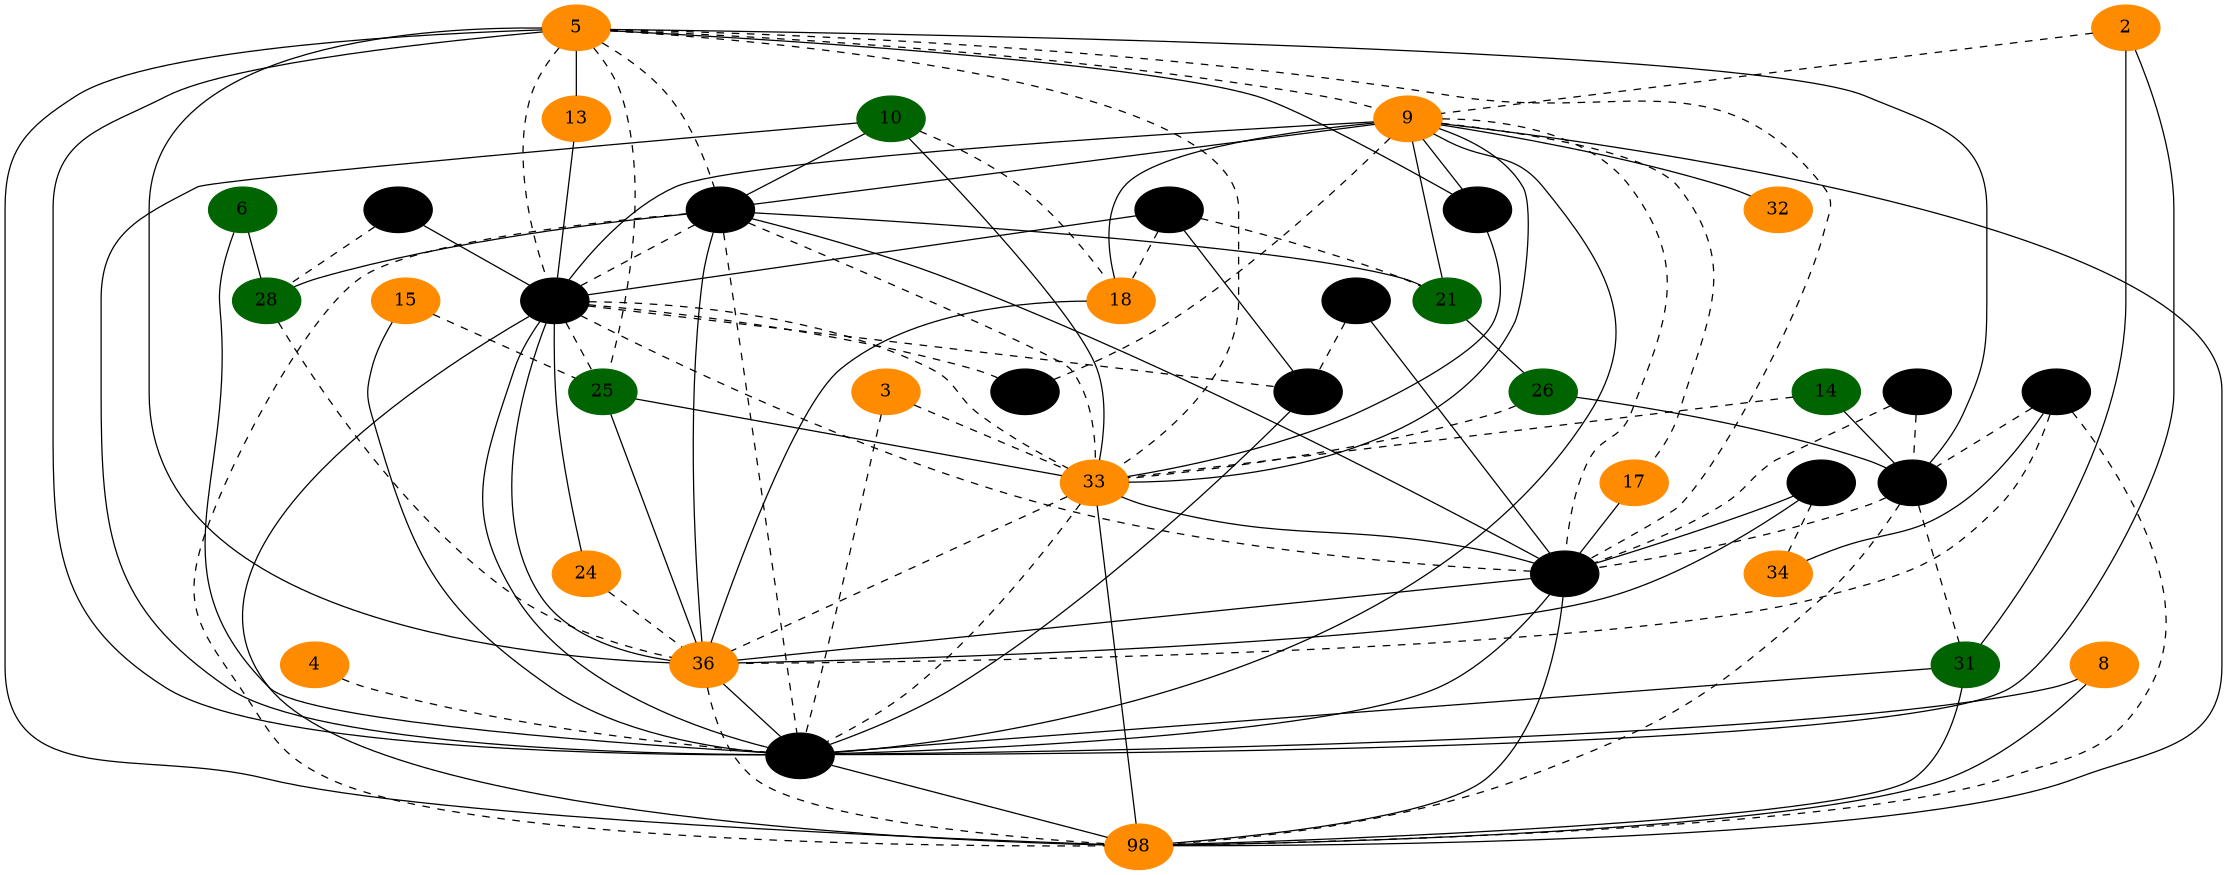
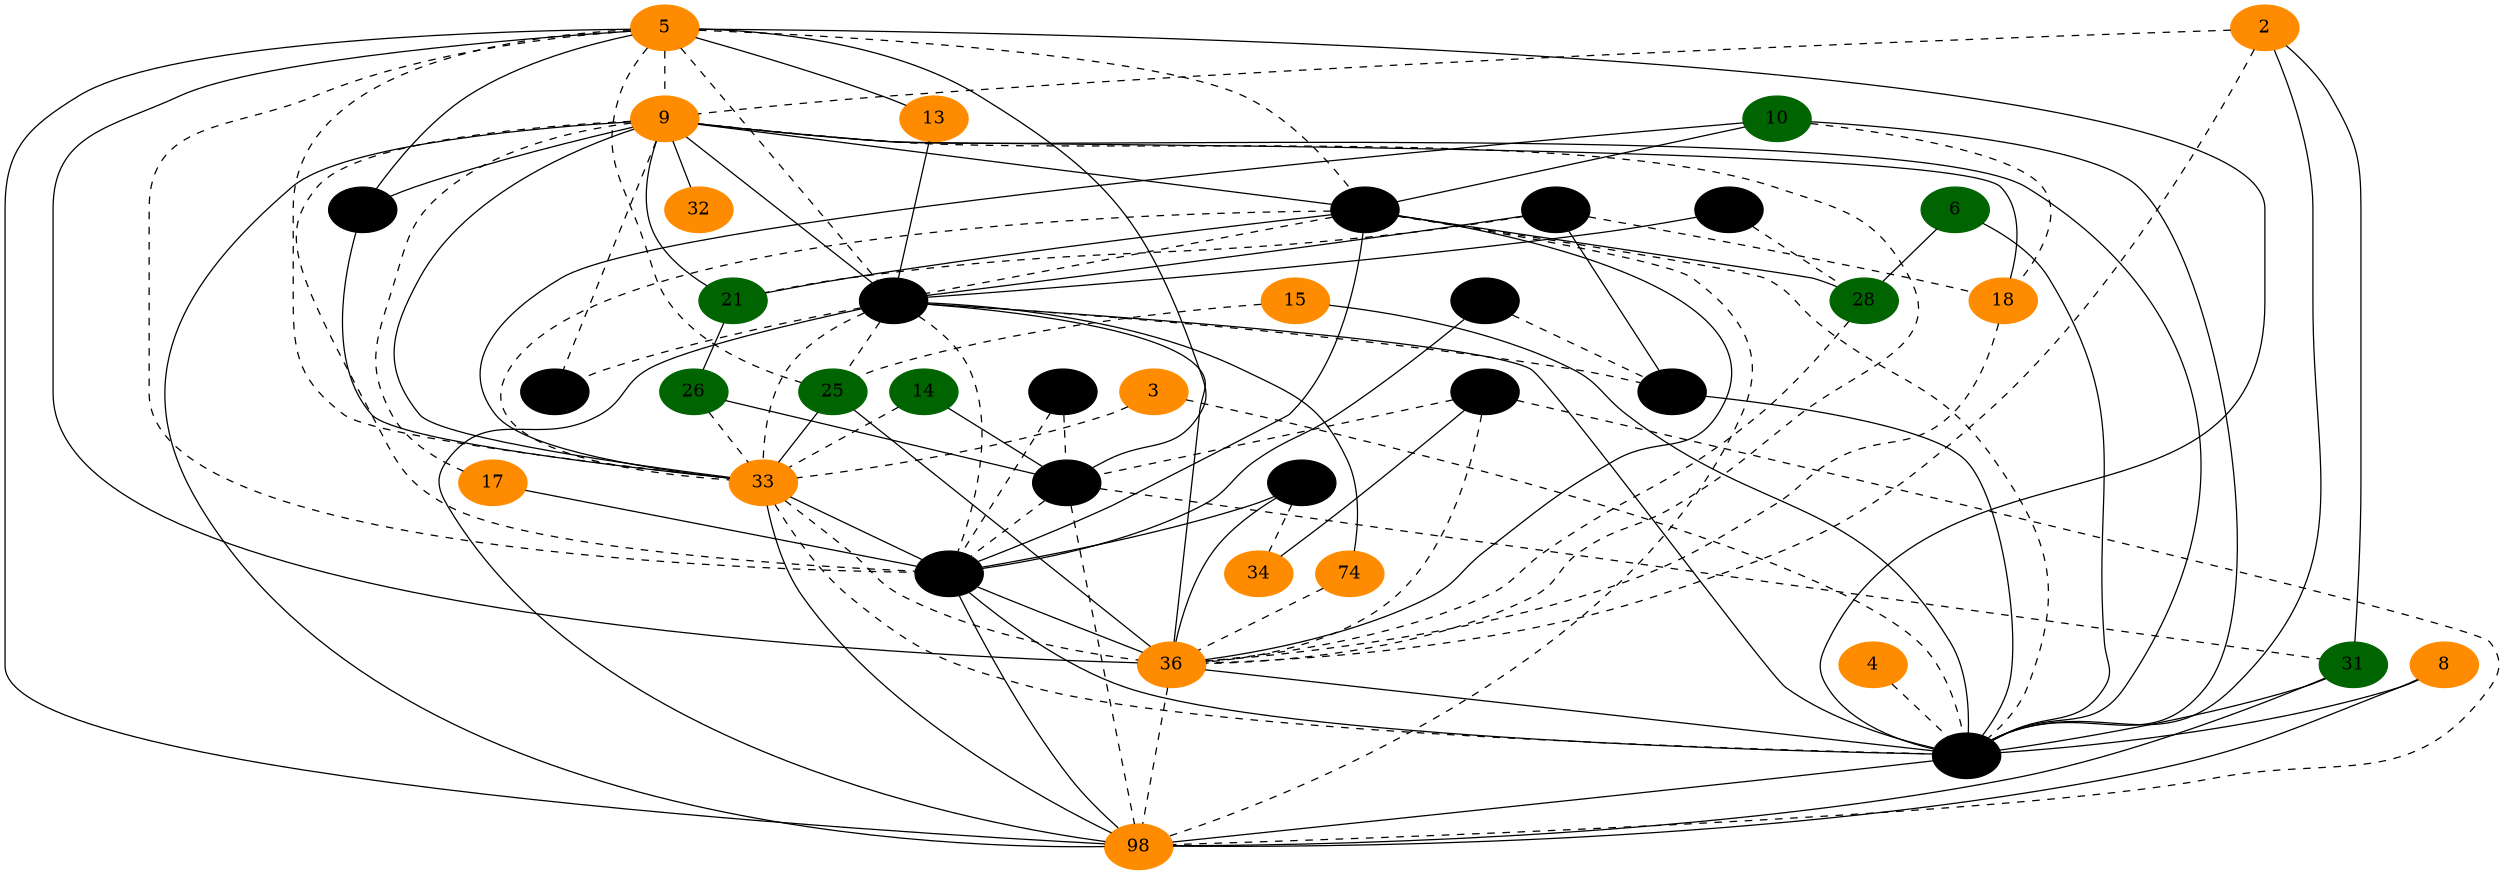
none -> (1749, 181)
(826, 386) -> (1647, 574)
none -> (1860, 511)
(586, 574) -> (1350, 574)
